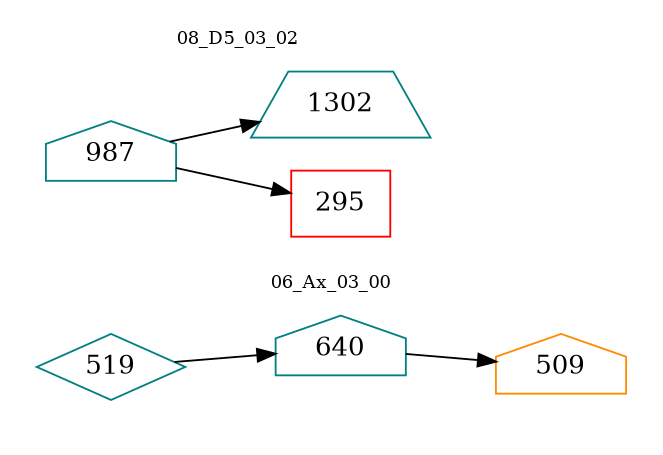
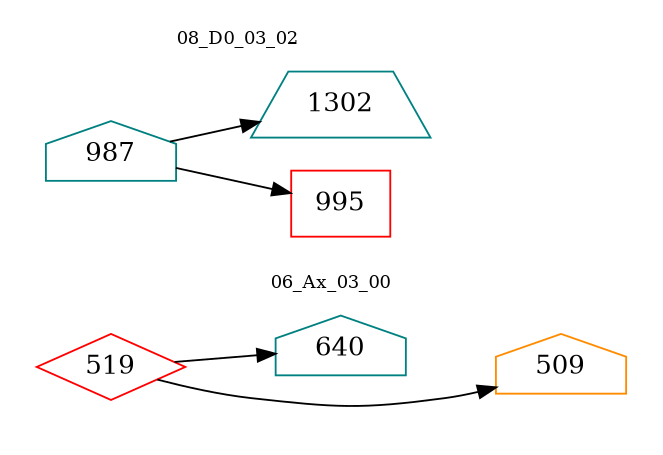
(238, 39) -> (238, 39)
(341, 204) -> (341, 204)
(442, 357) -> (317, 405)
(111, 367) -> (111, 367)
